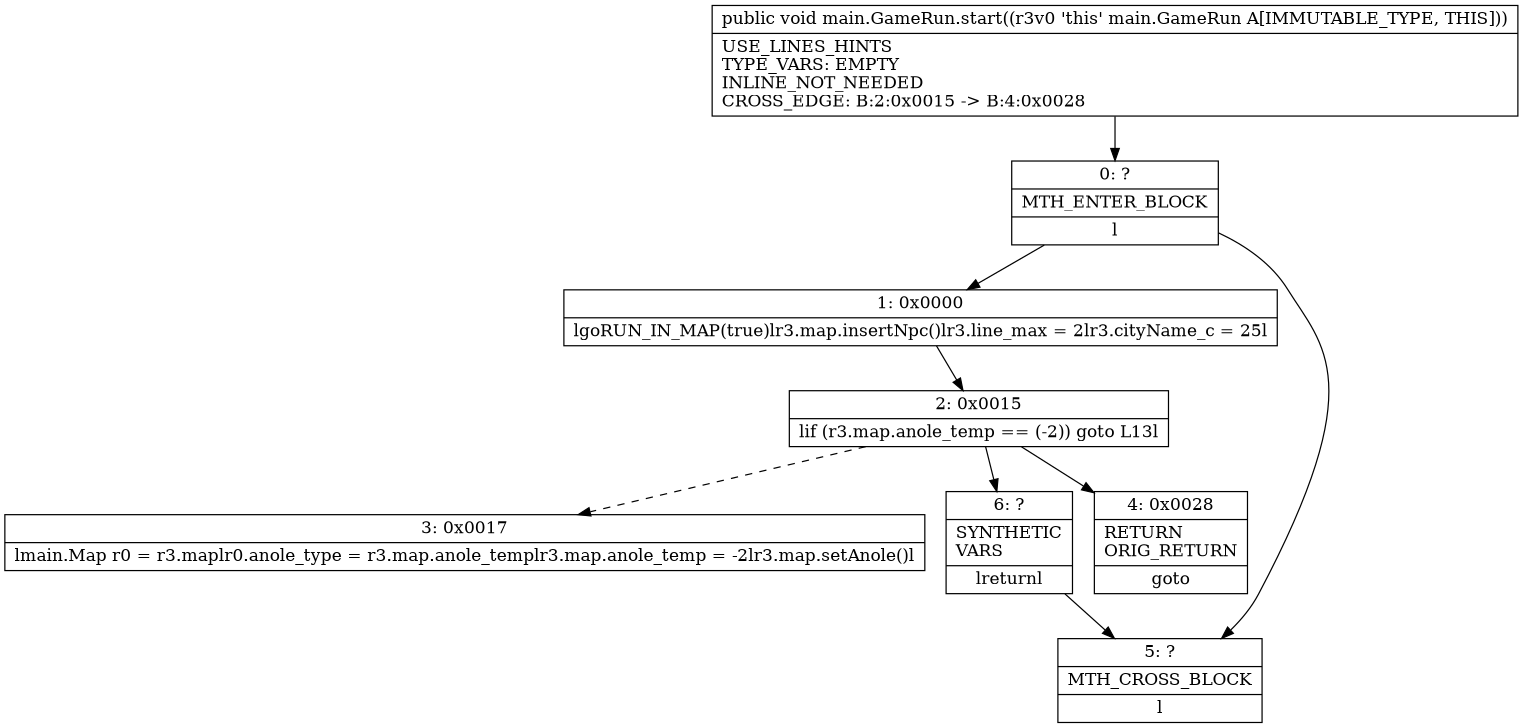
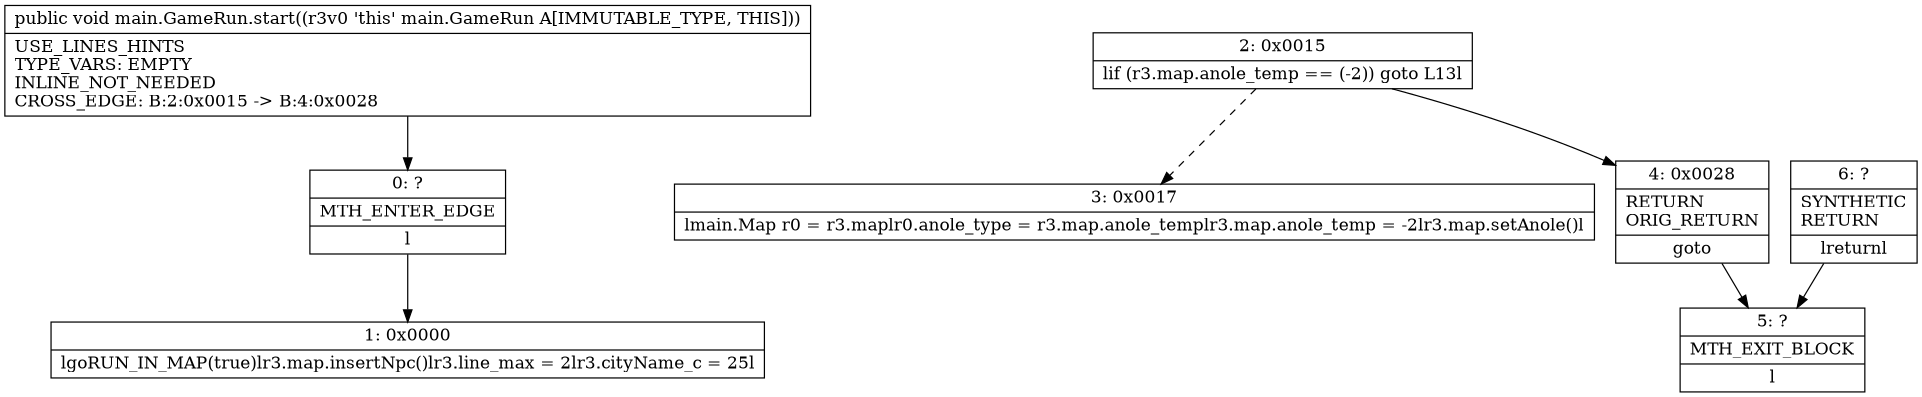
(1115, 202) -> (408, 211)
(947, 363) -> none
(1326, 421) -> (1732, 280)
(990, 463) -> none
(980, 551) -> (1840, 221)
(1160, 680) -> (1772, 349)
